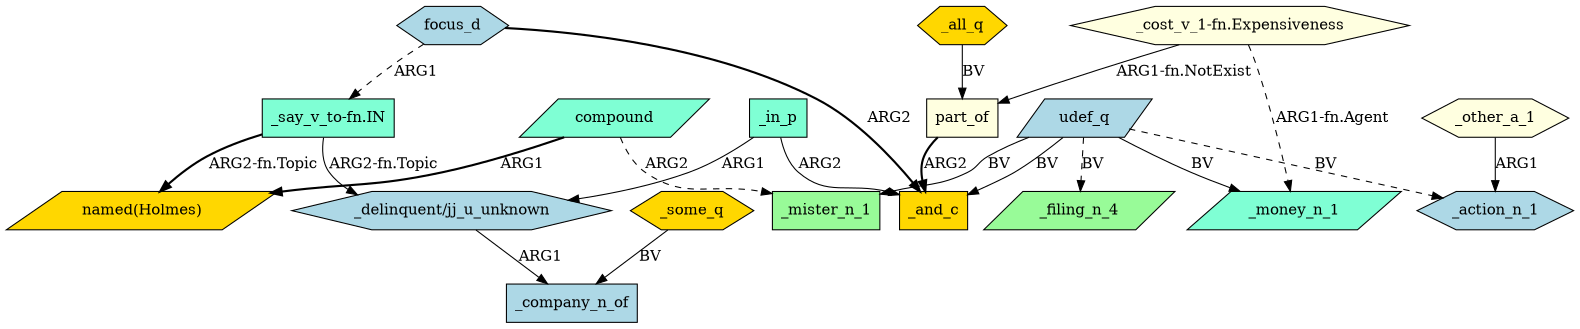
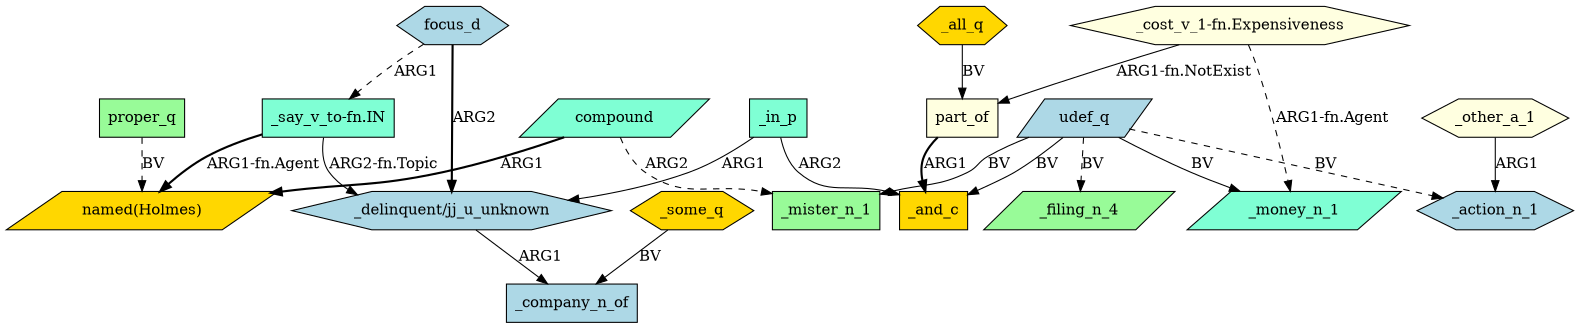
(727, 64) -> (452, 113)
none -> (142, 118)
(263, 164) -> (263, 164)
(946, 164) -> (946, 164)
